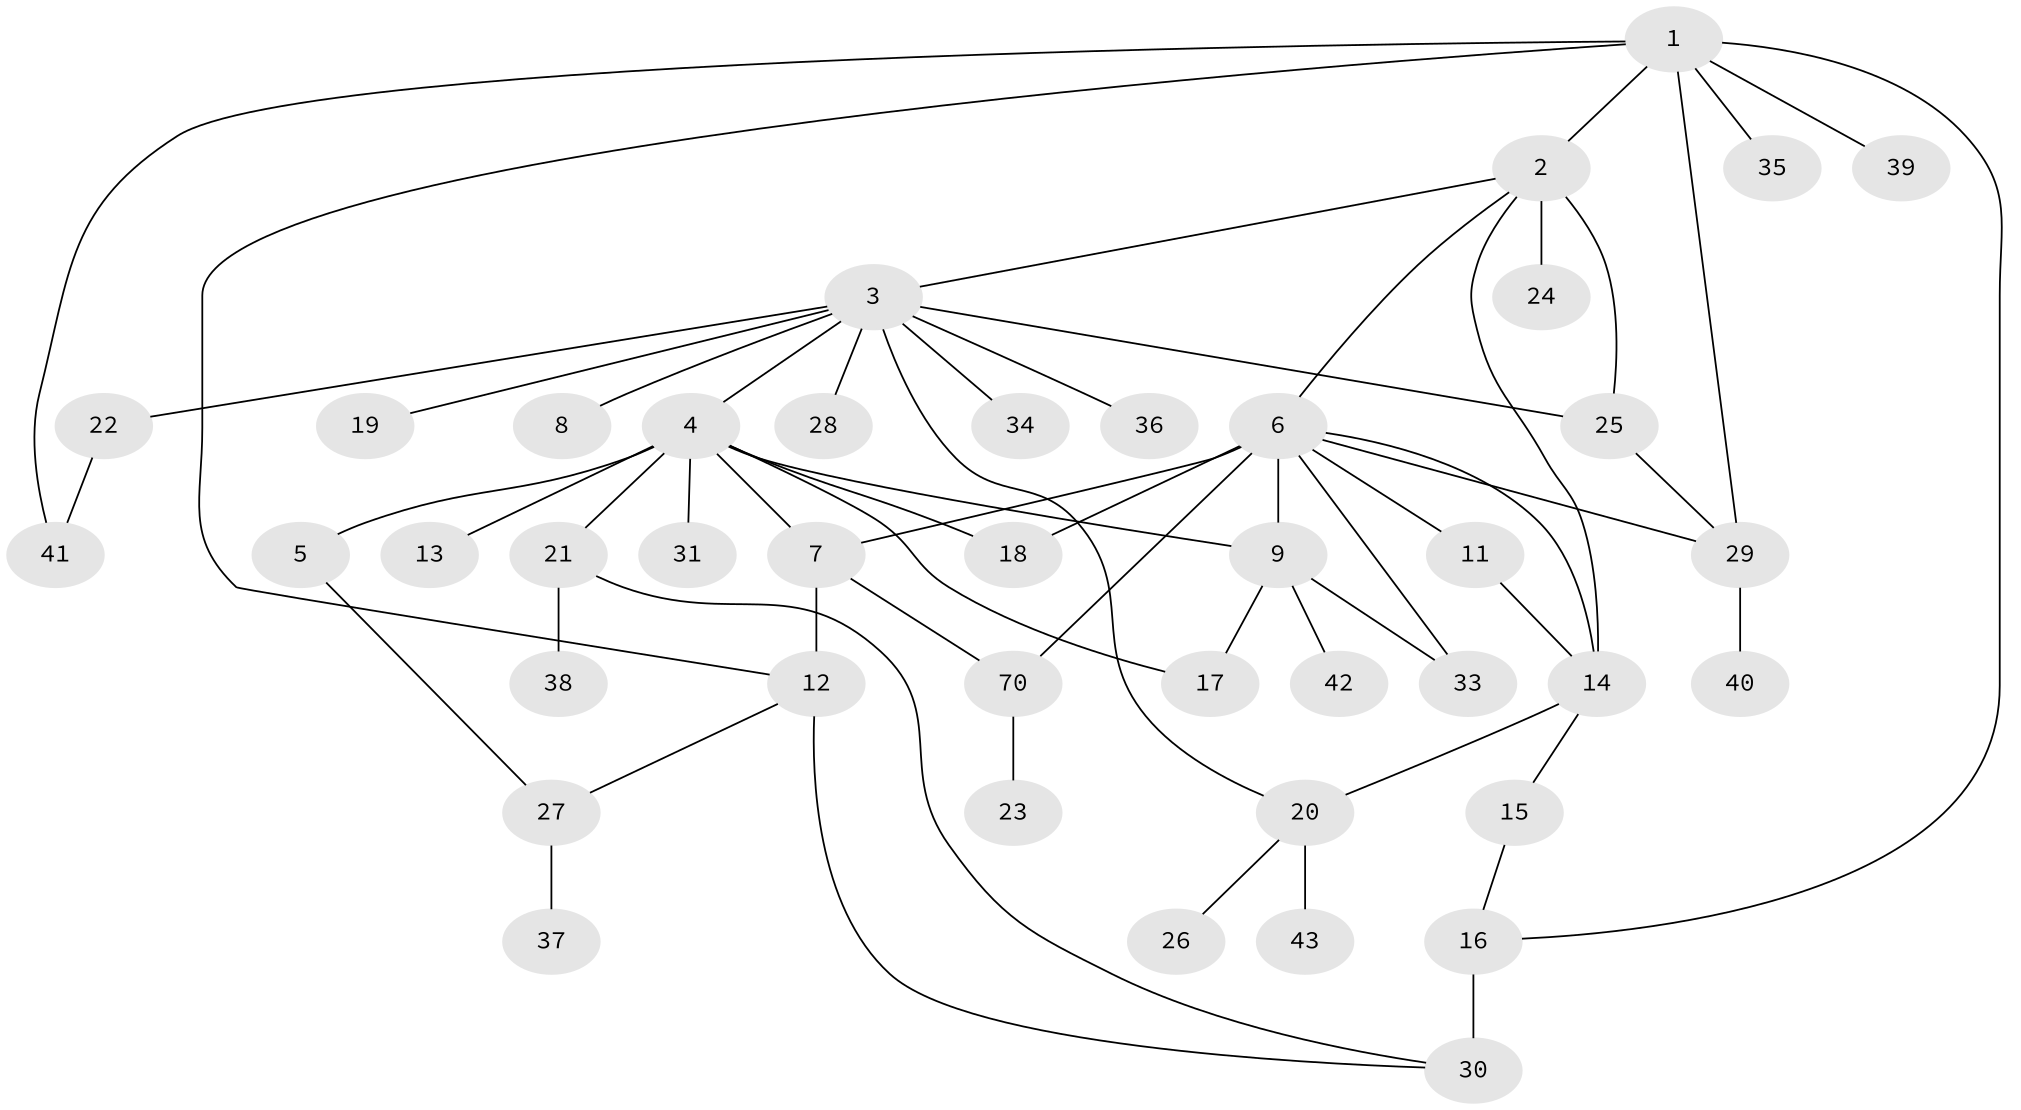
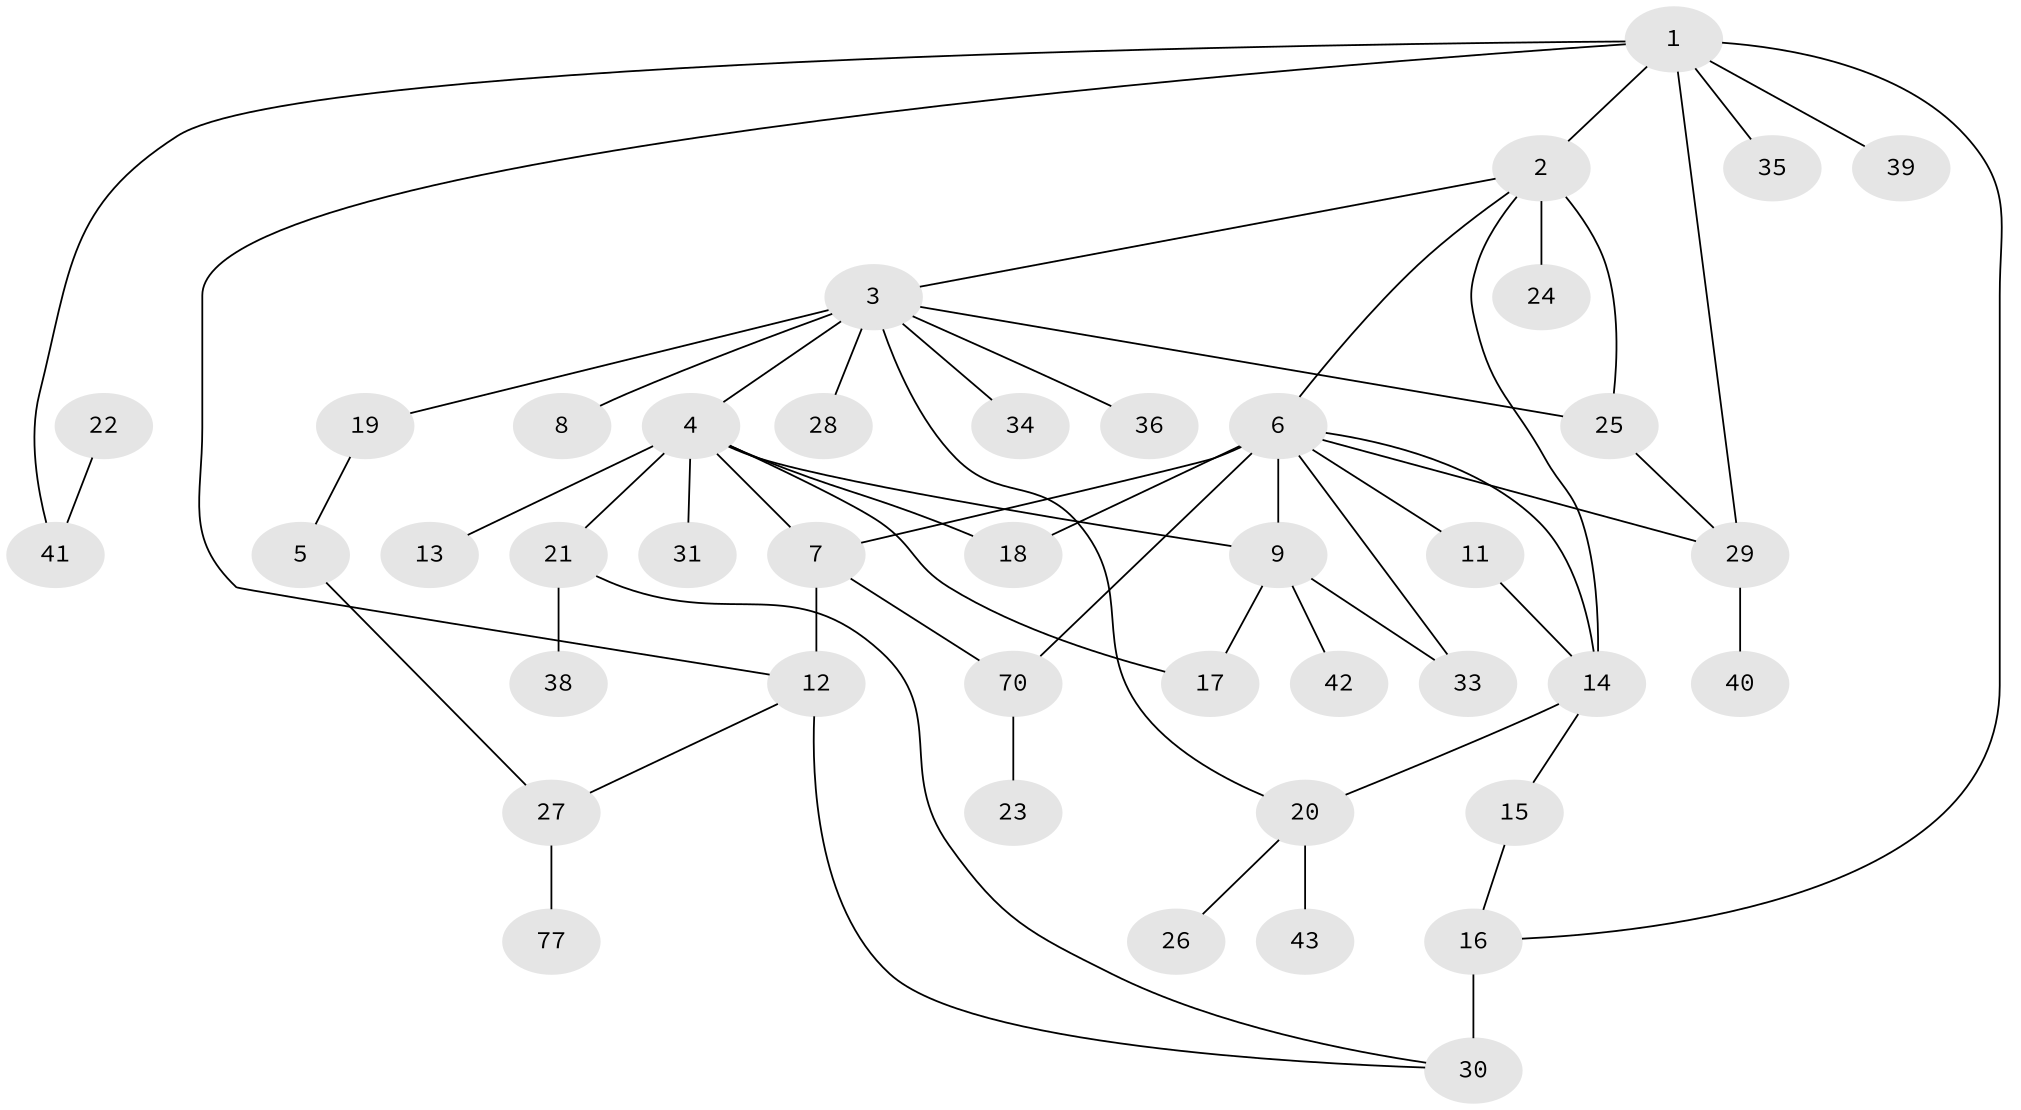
(489, 362) -> none
(496, 491) -> (333, 491)
(551, 942) -> (551, 942)
